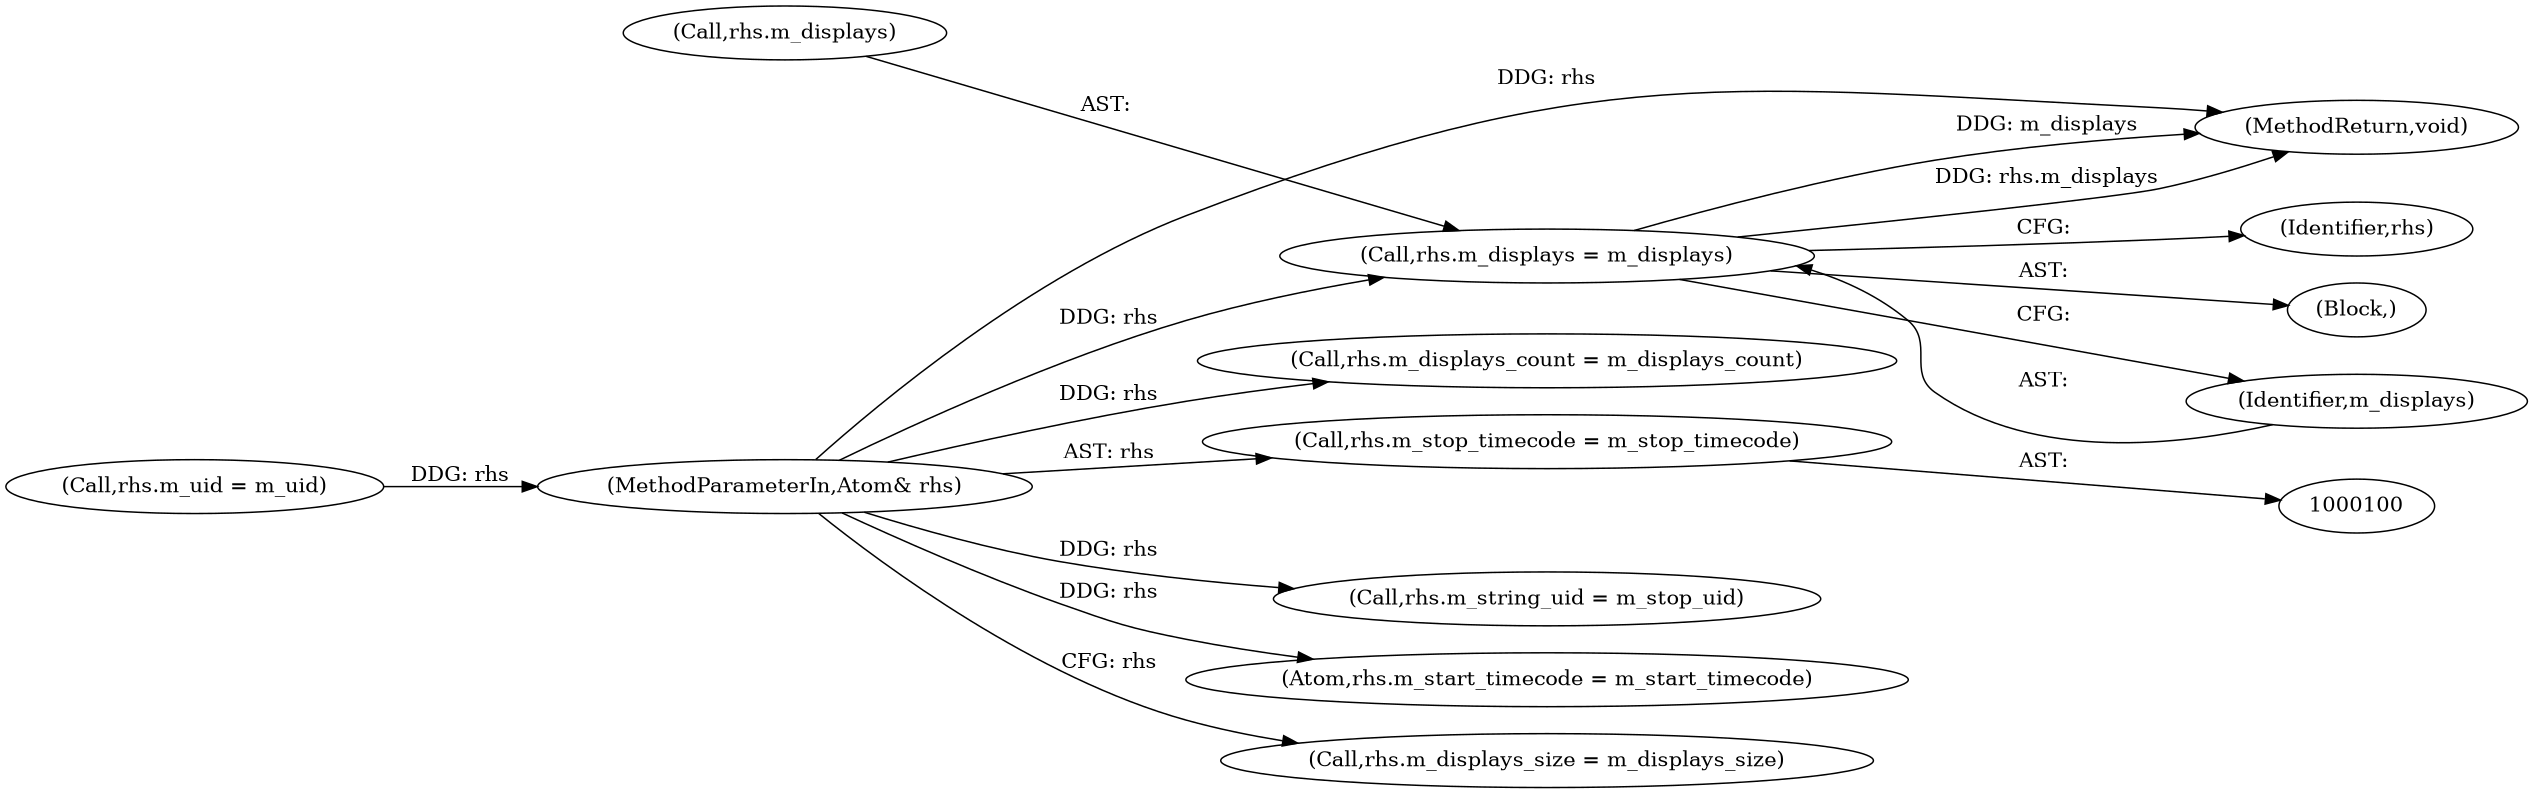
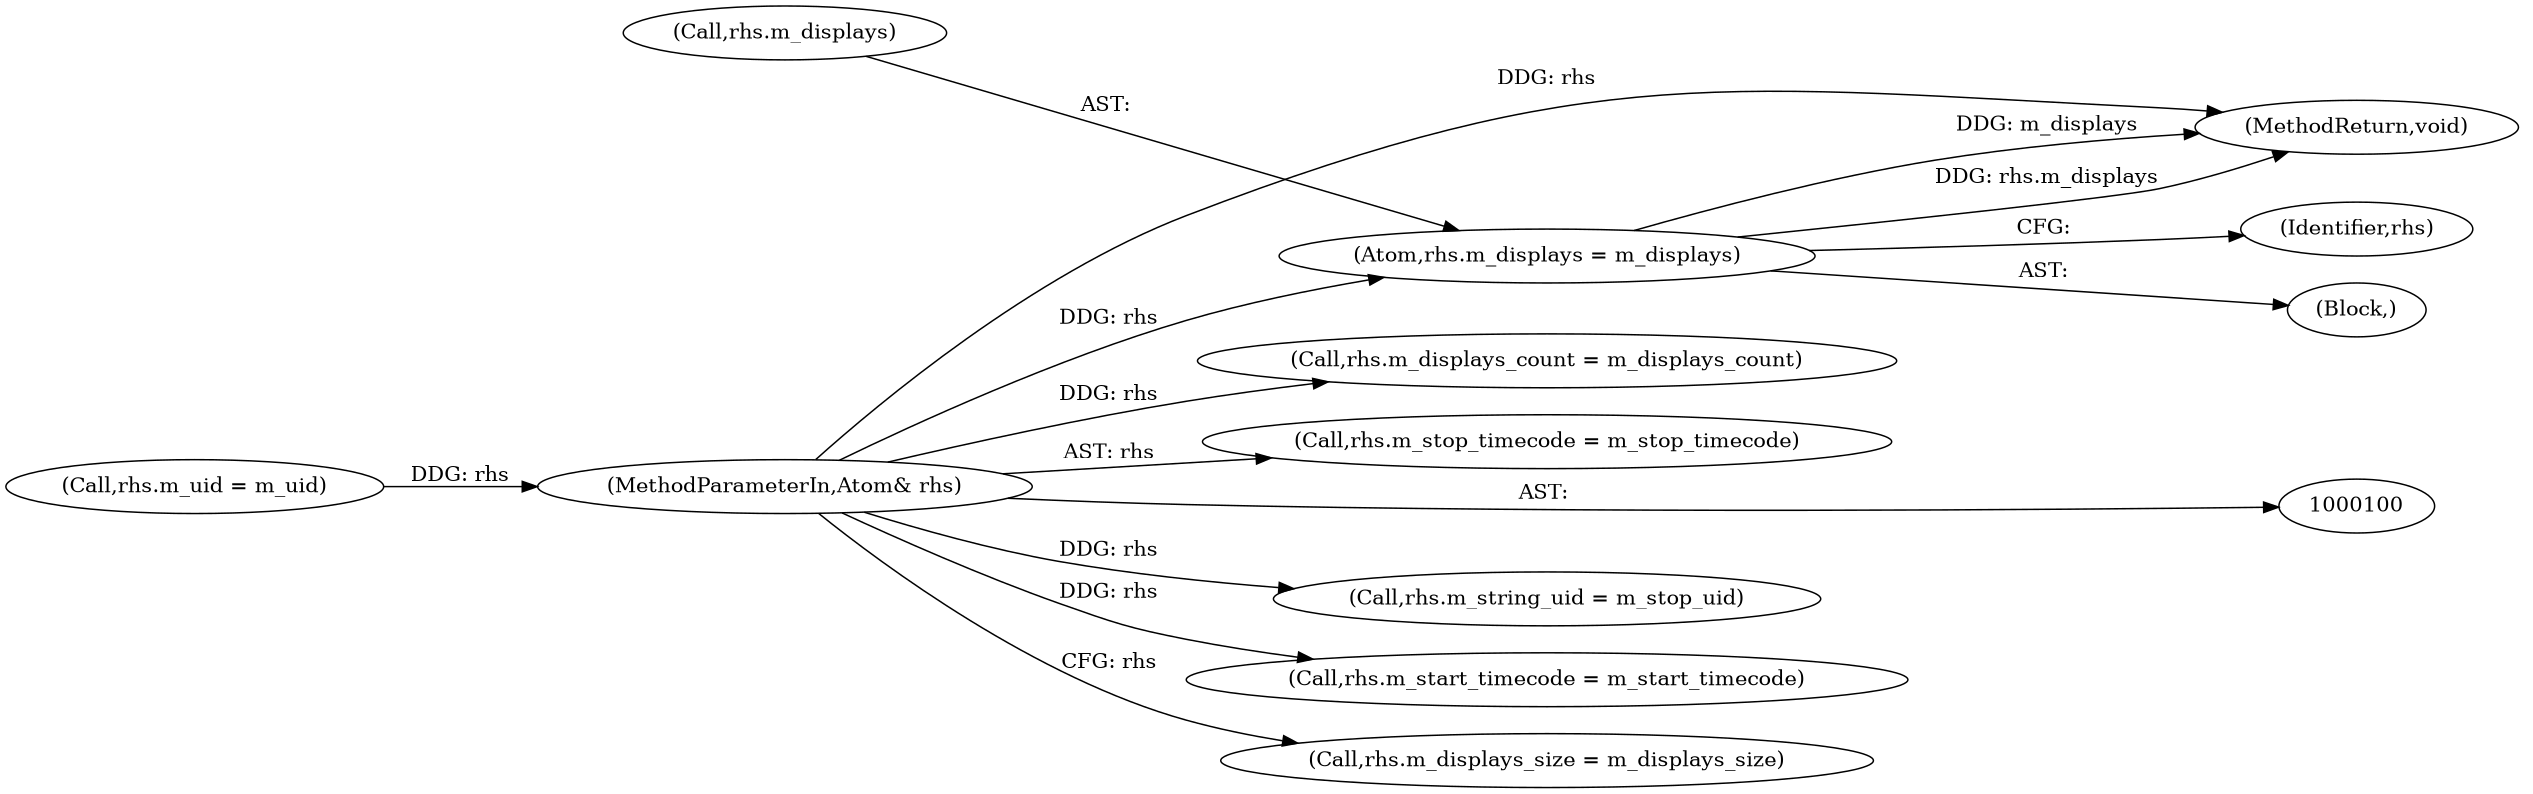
(1547, 256) -> (1547, 256)
(2357, 401) -> none
(2027, 480) -> (1636, 510)
(1547, 680) -> (1547, 680)
